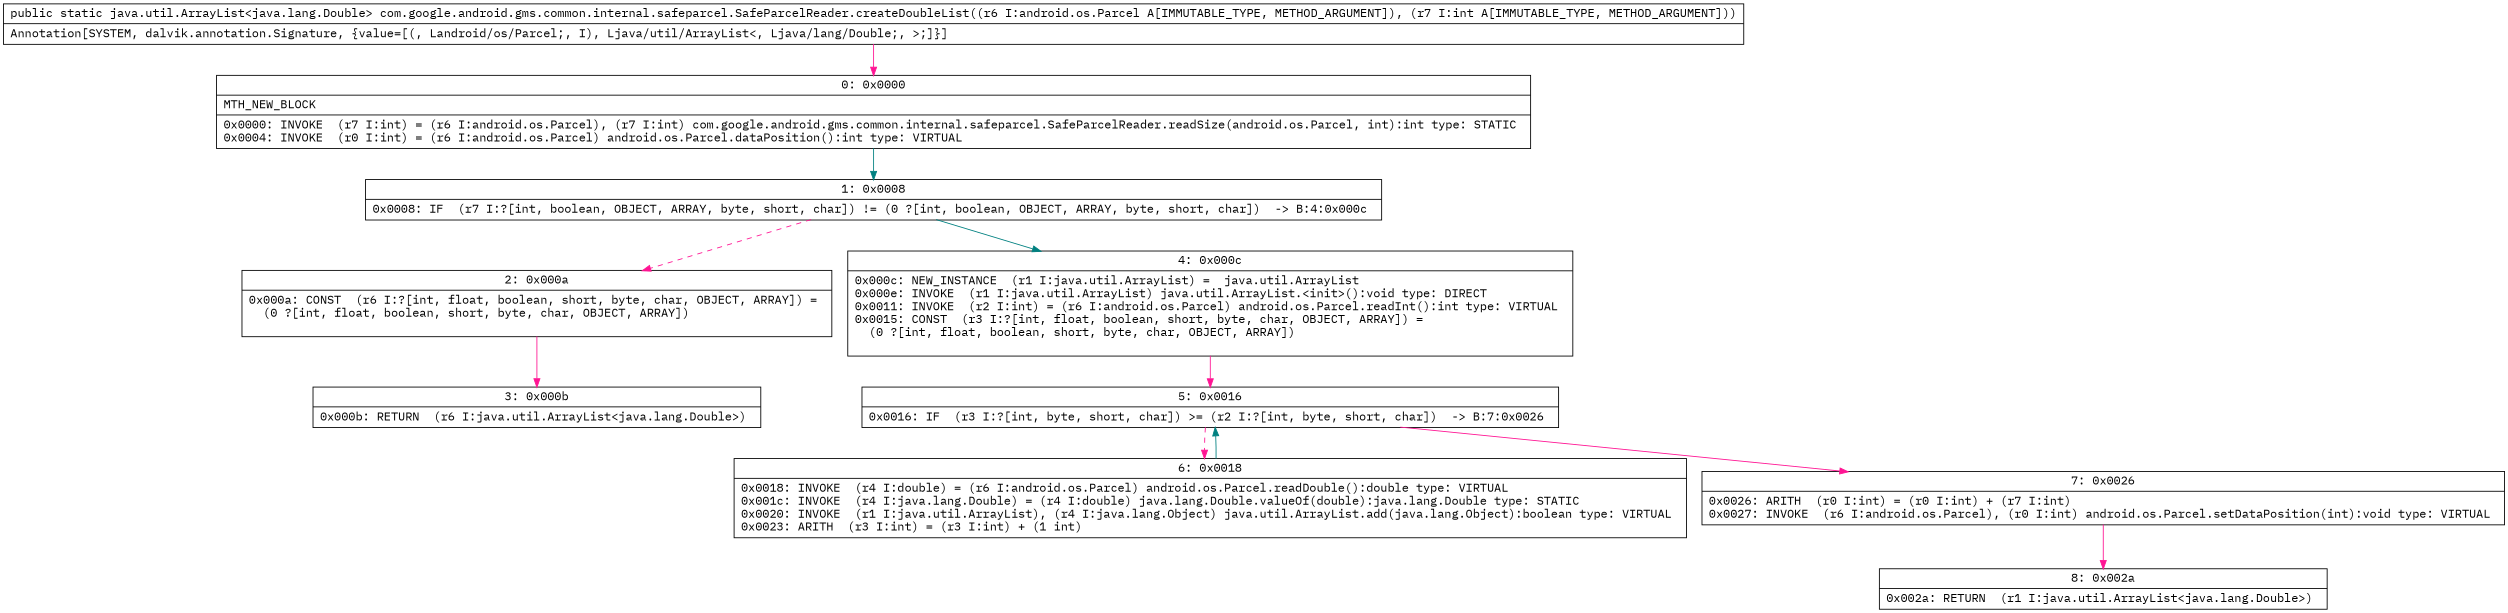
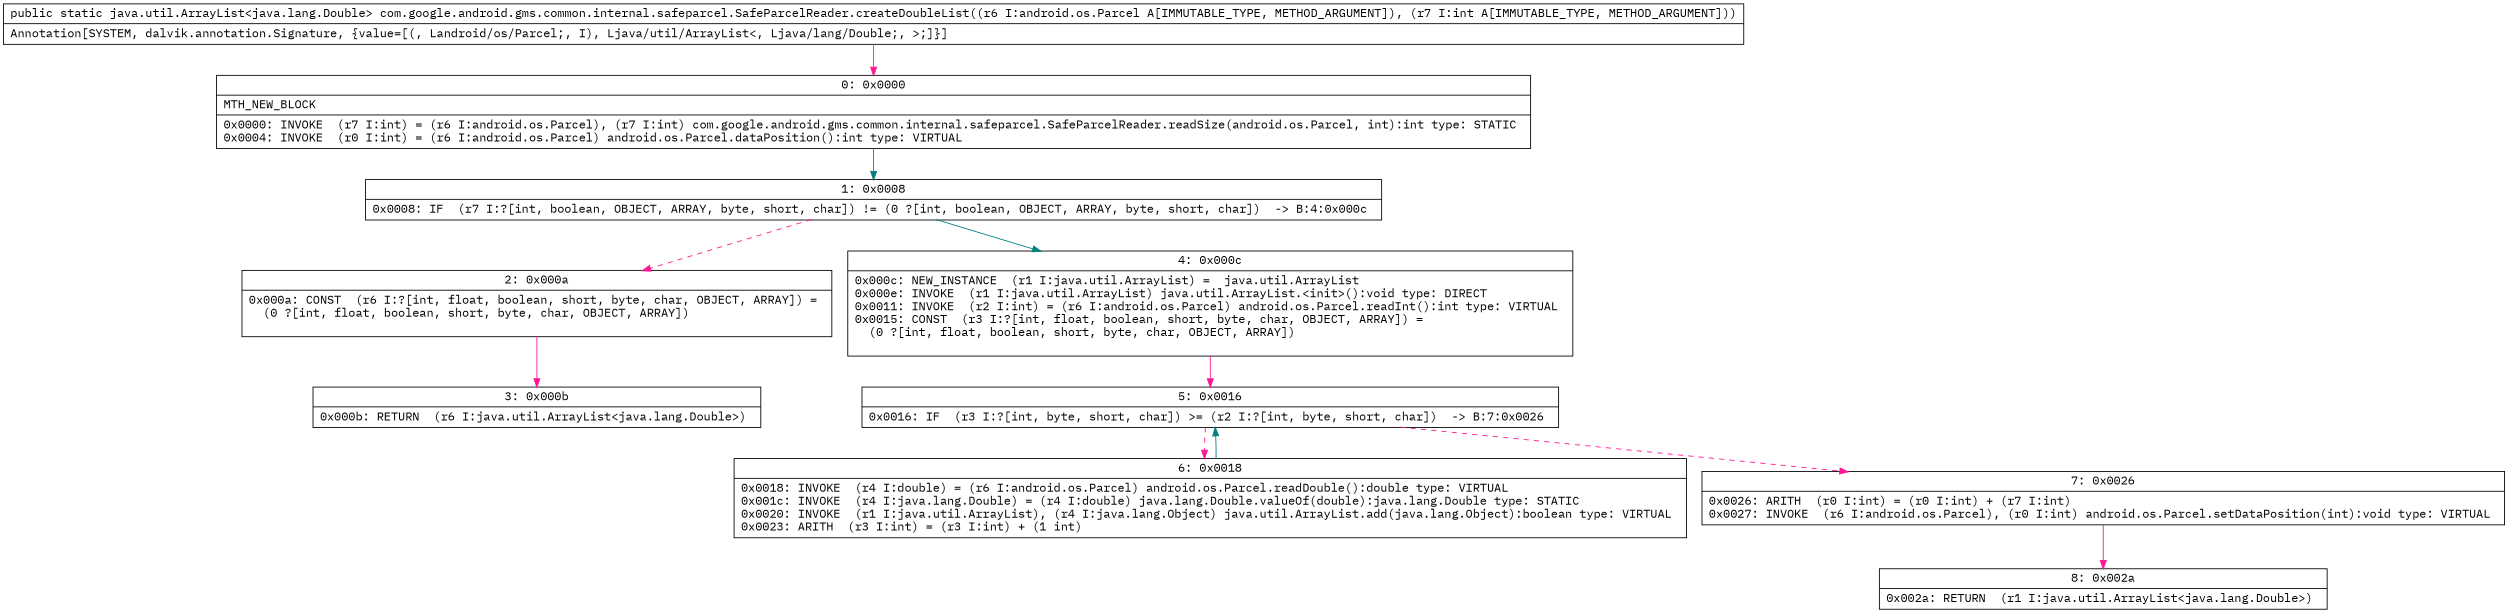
(1620, 449) -> (1620, 449)
